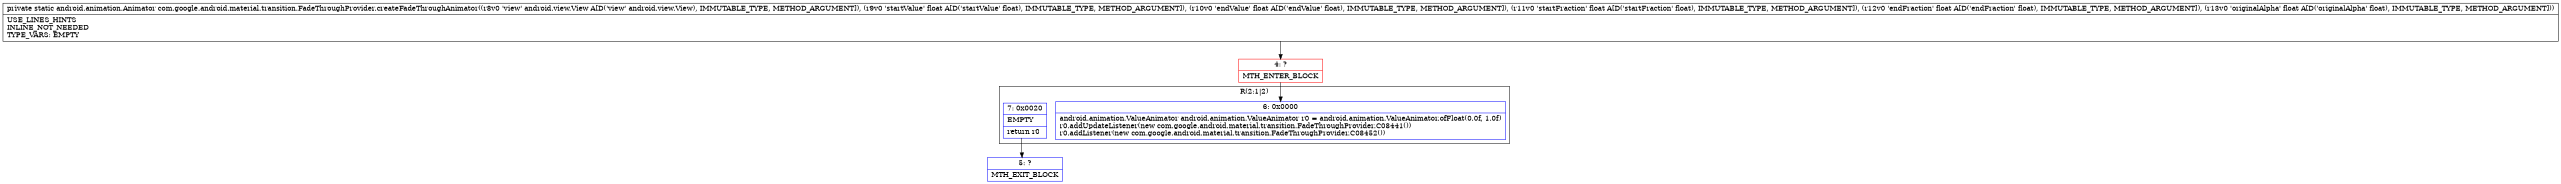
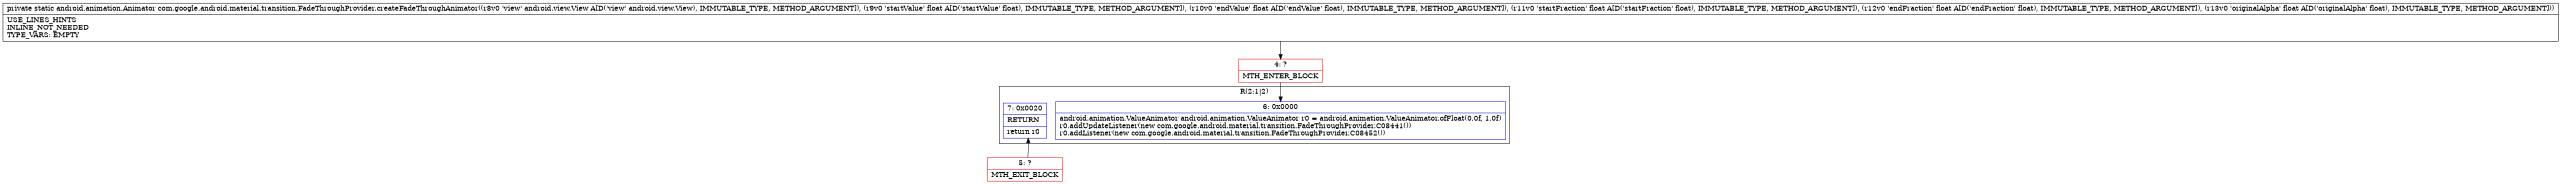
(1020, 120) -> (1023, 120)
(1022, 147) -> (1028, 150)
(1025, 169) -> (1025, 169)
